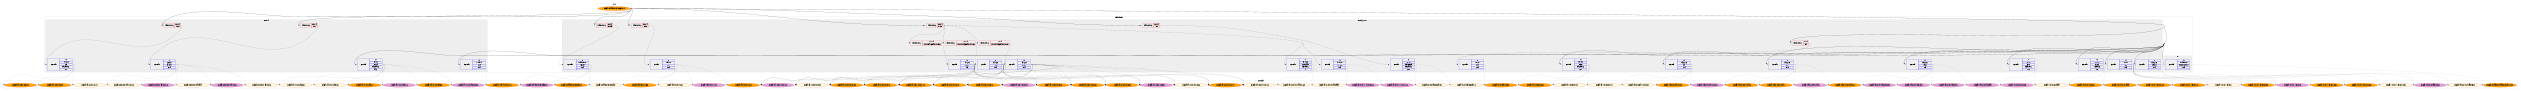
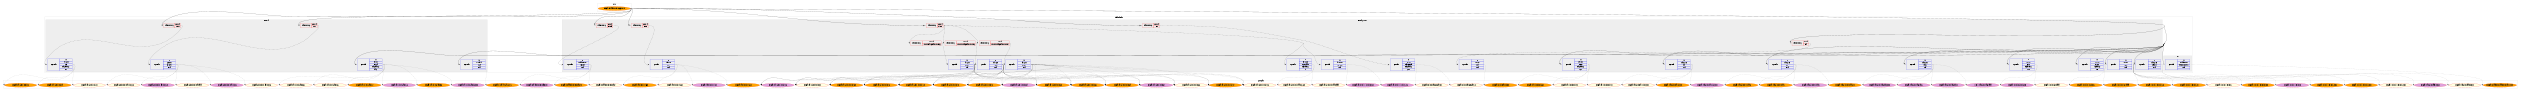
(1983, 85) -> (1983, 85)
(2465, 85) -> (2465, 85)
